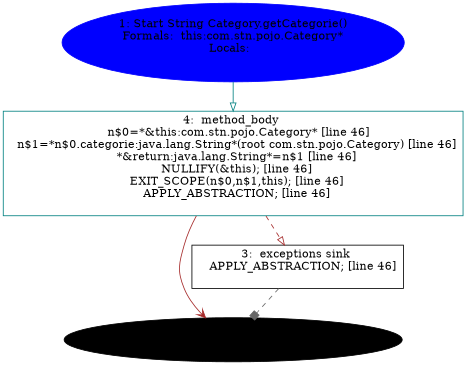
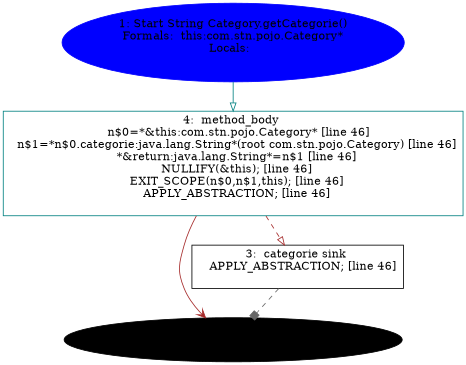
(298, 267) -> (298, 267)
